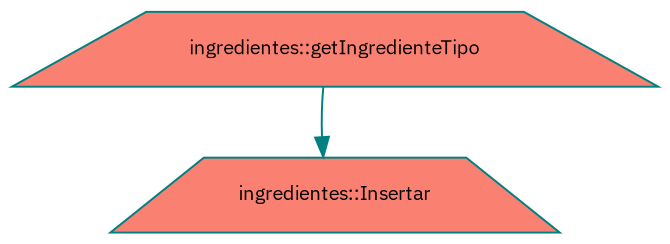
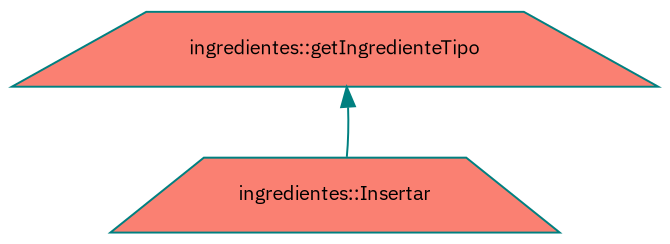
(322, 112) -> (348, 132)
